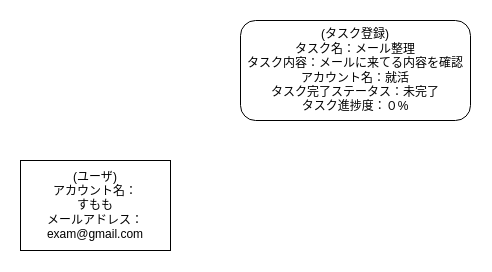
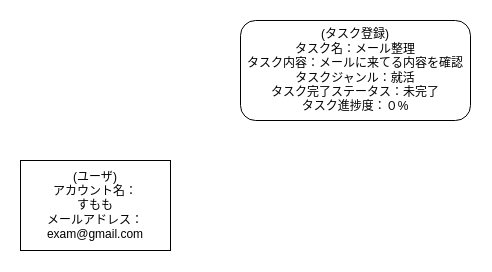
(356, 71) -> (356, 71)
